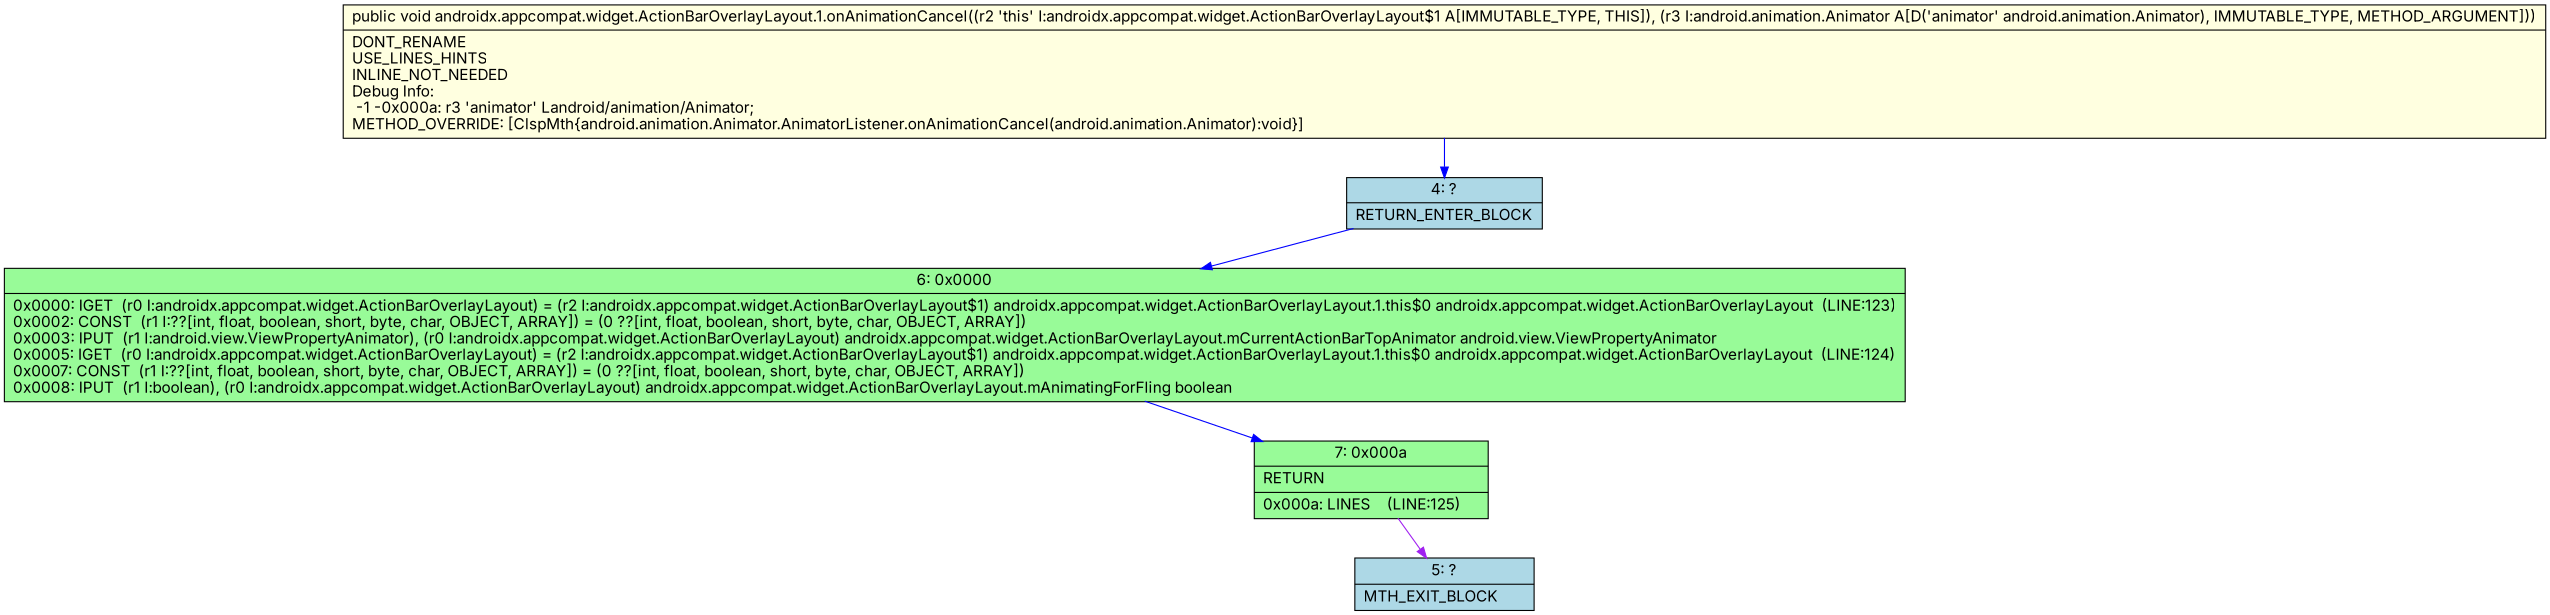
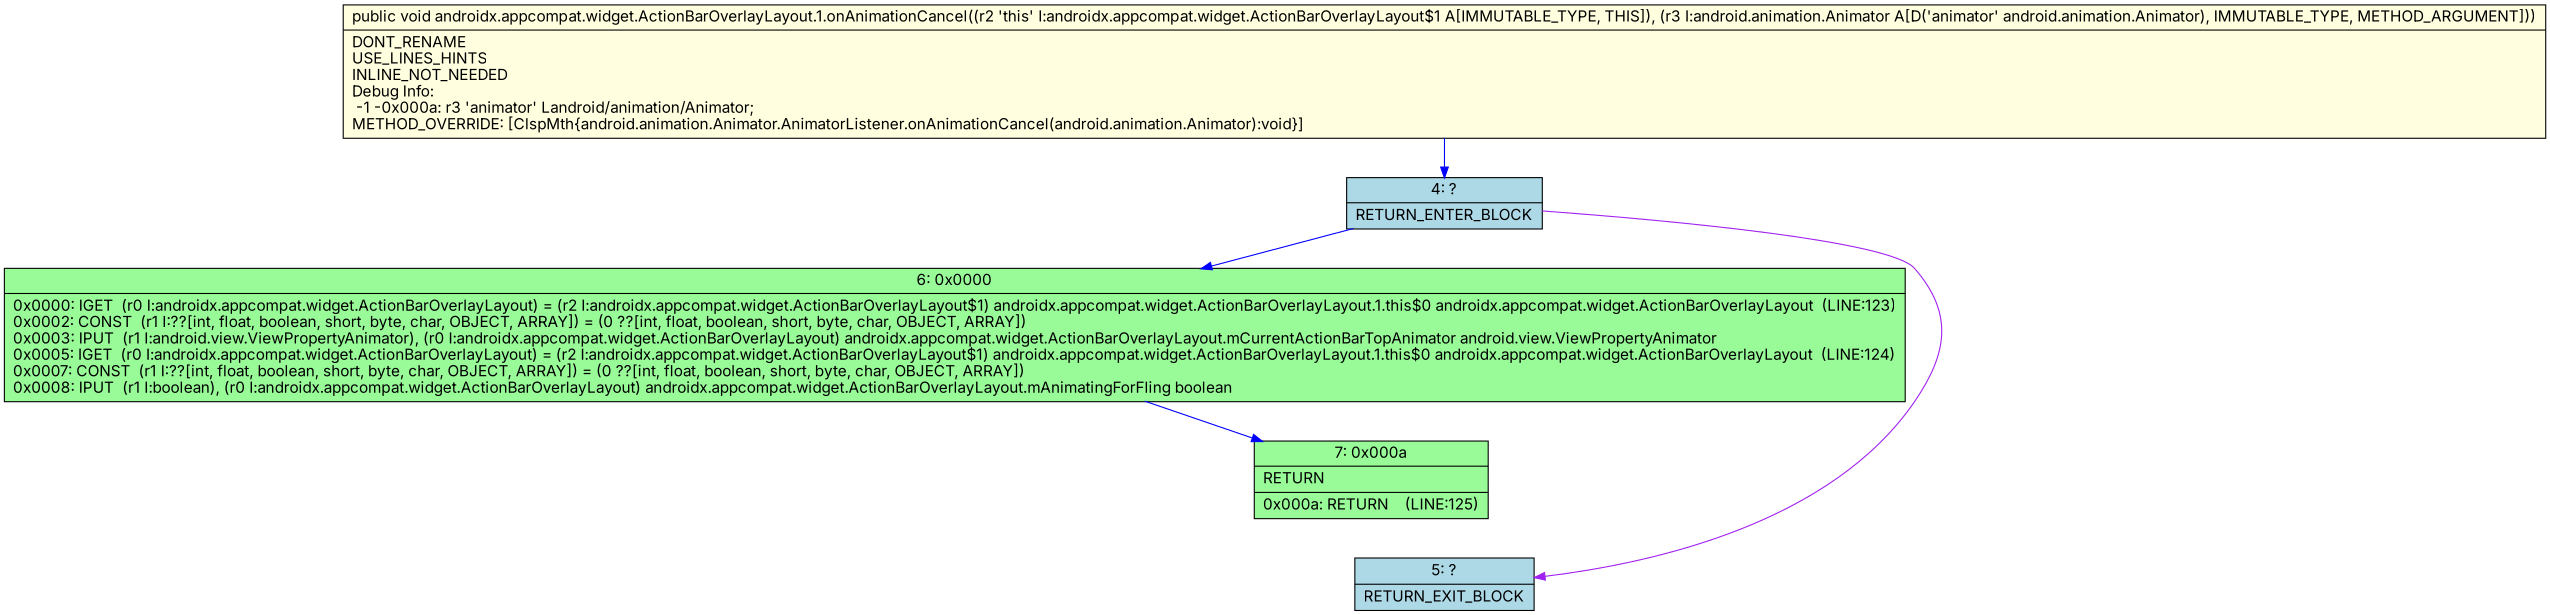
(1362, 505) -> (1371, 505)
(1409, 534) -> (1938, 355)
(1431, 597) -> (1444, 597)
